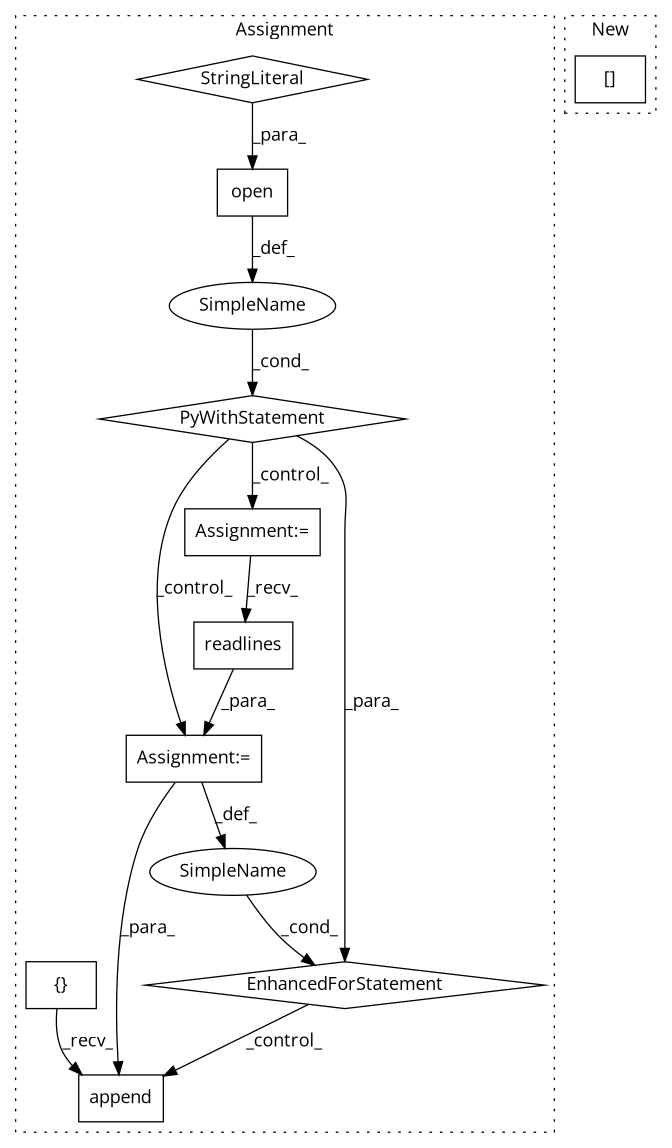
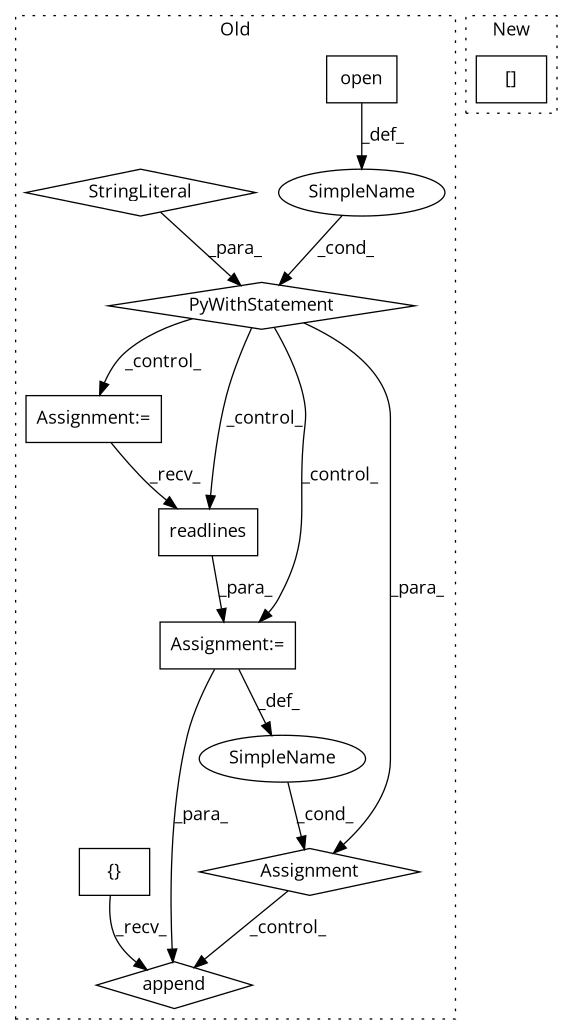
(285, 31) -> (236, 31)
(252, 129) -> (196, 244)
none -> (223, 410)
(345, 985) -> (310, 872)
(121, 1098) -> (174, 985)
